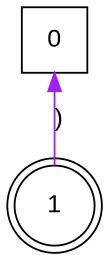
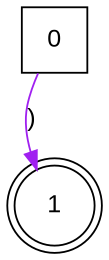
(55, 128) -> (26, 112)
